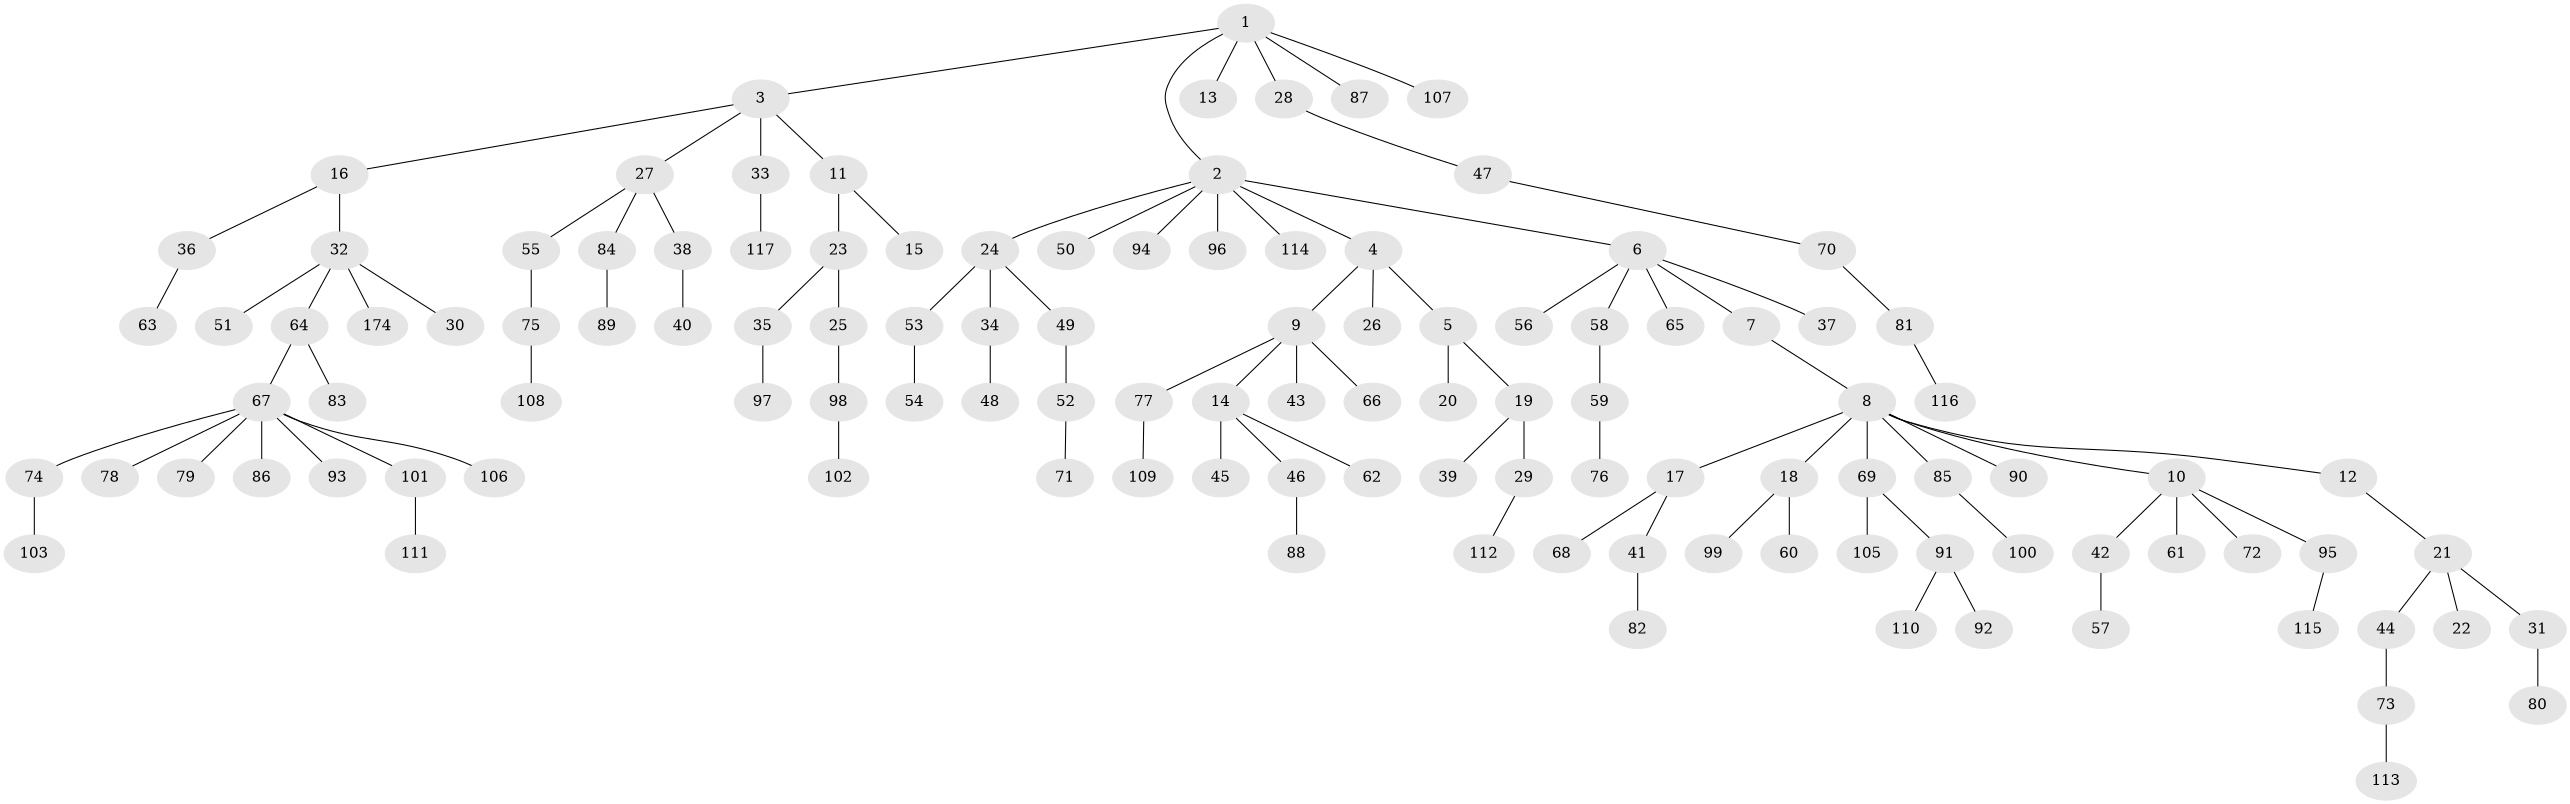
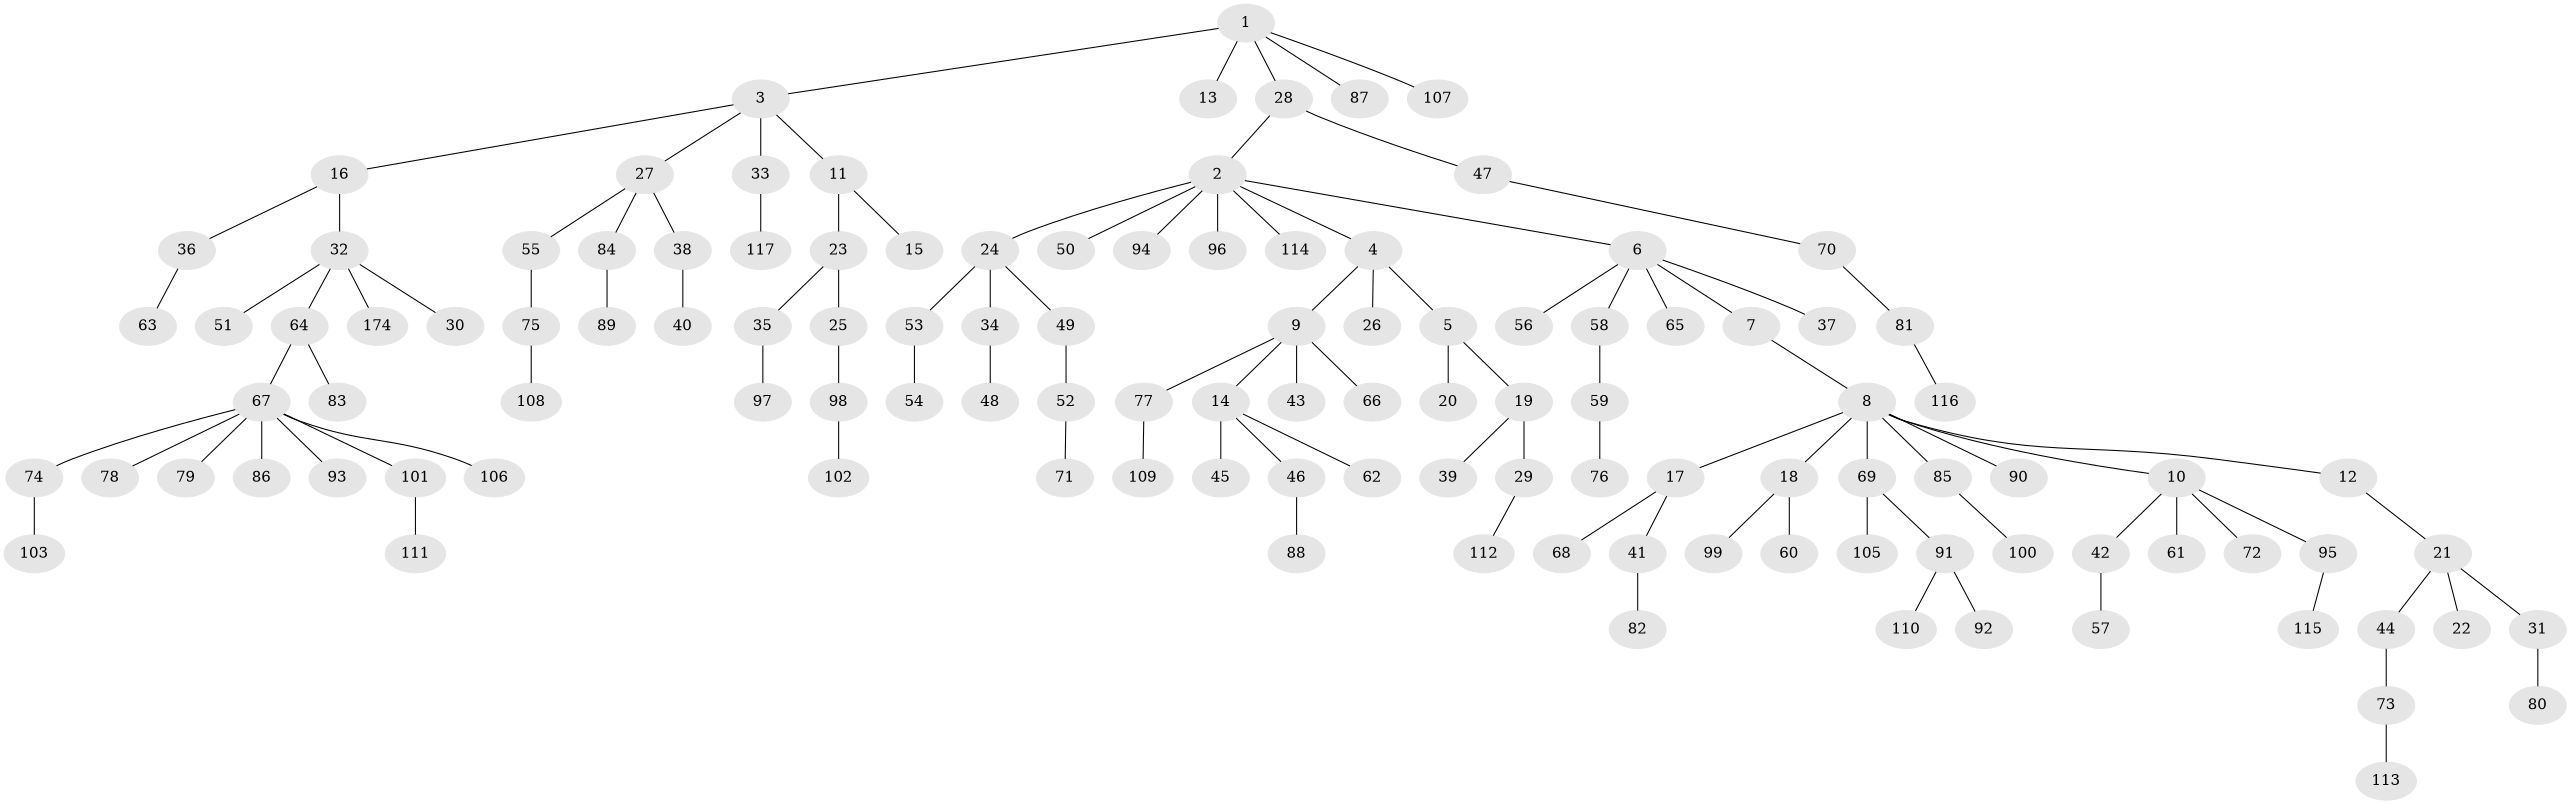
(1166, 90) -> (1251, 137)
